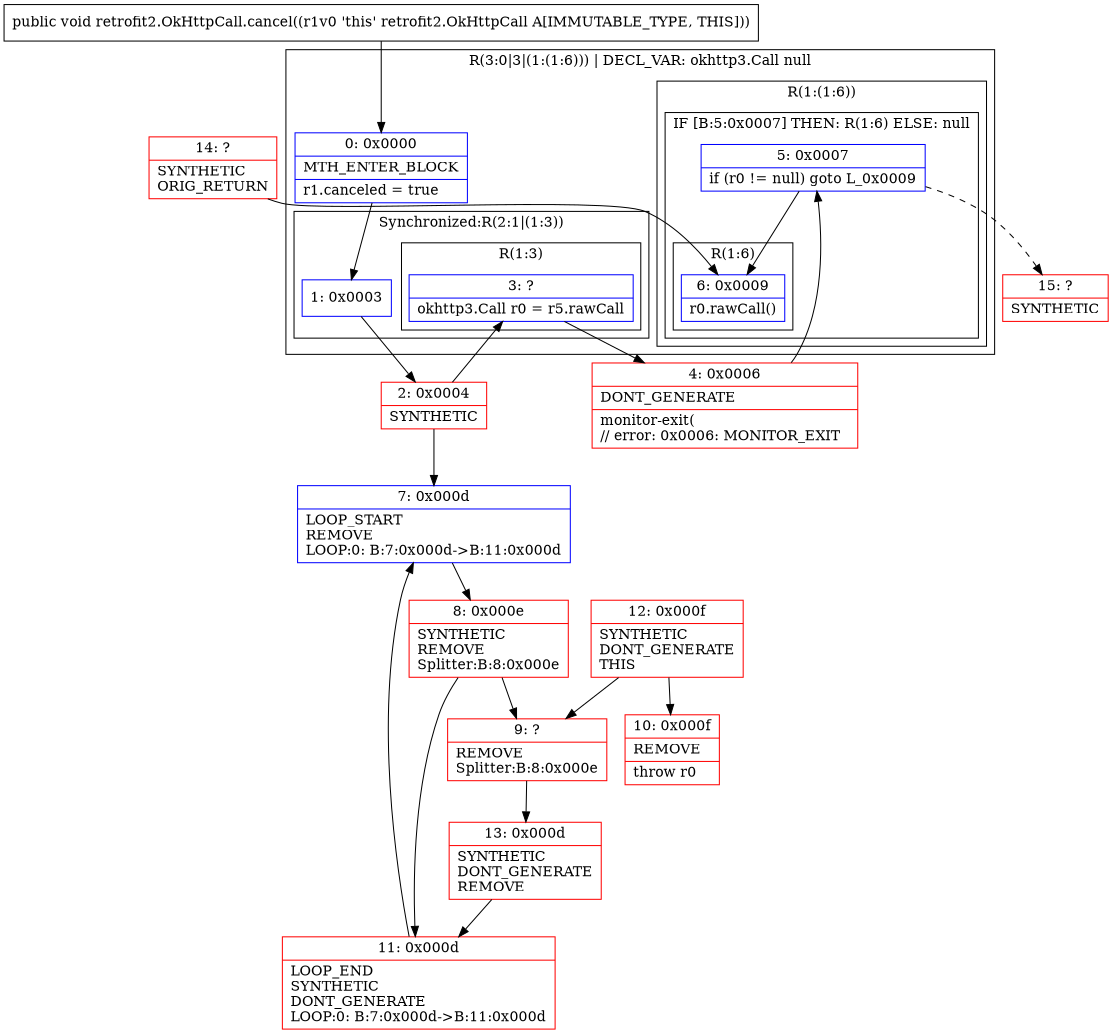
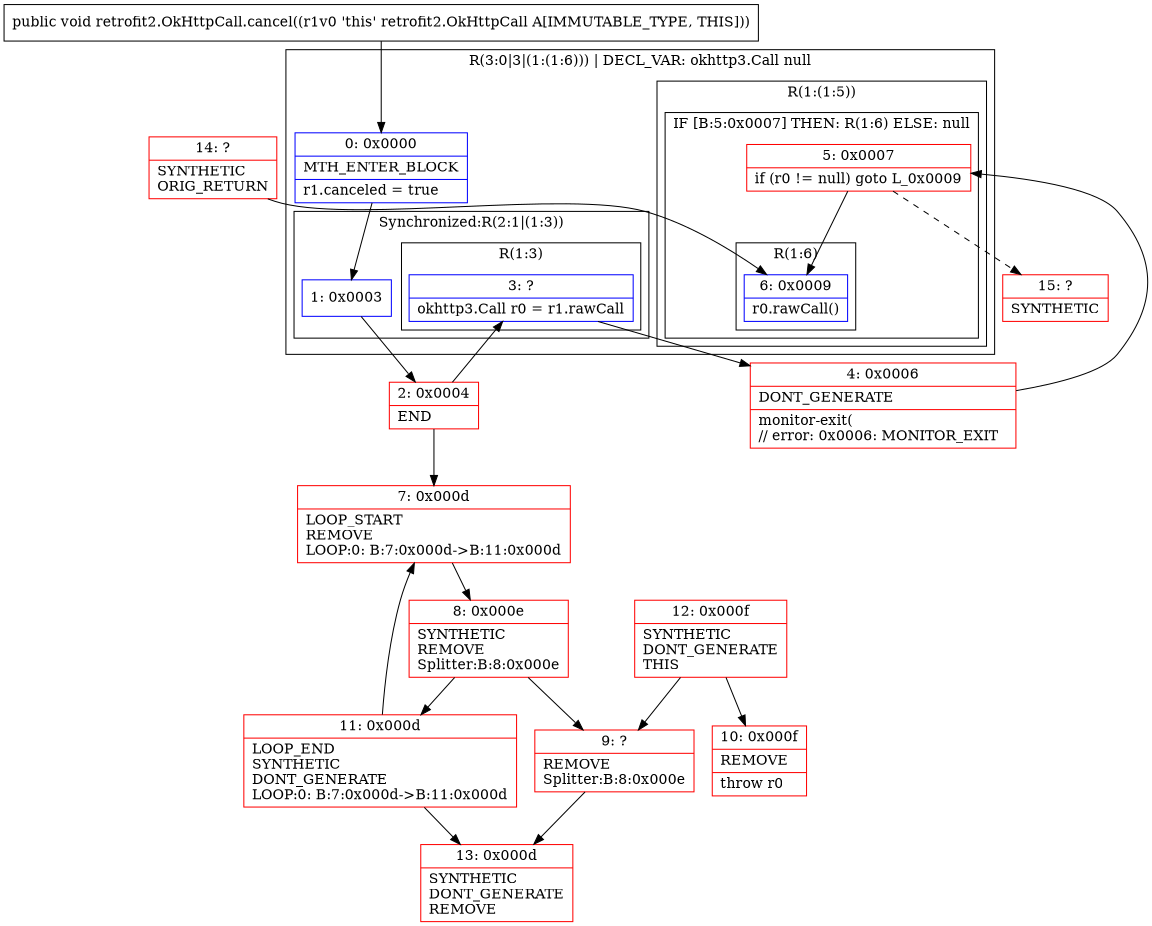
(822, 93) -> (822, 93)
(813, 168) -> (859, 168)
(521, 309) -> (521, 309)
(434, 417) -> (415, 417)
(434, 524) -> (434, 524)
(479, 914) -> (439, 822)
